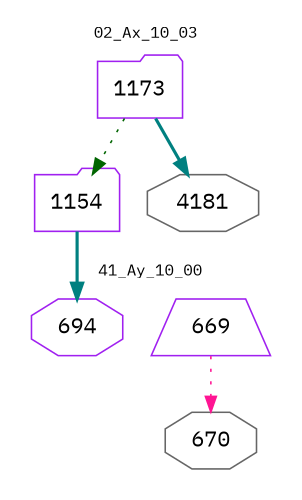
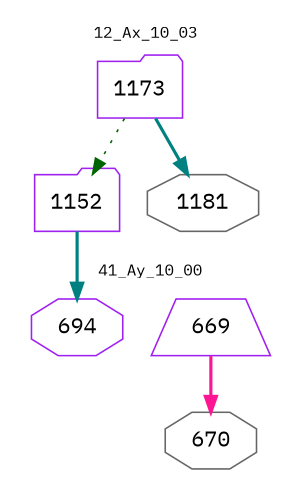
(146, 34) -> (146, 34)
(77, 203) -> (77, 203)
(203, 203) -> (203, 203)
(211, 376) -> (211, 376)
